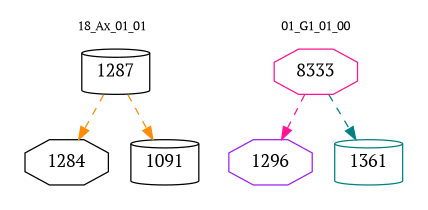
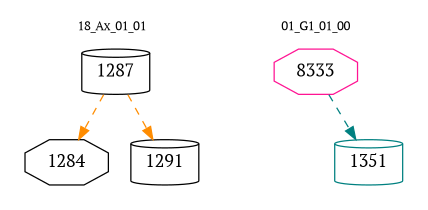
(165, 162) -> (165, 162)
(271, 162) -> none
(369, 162) -> (369, 162)
